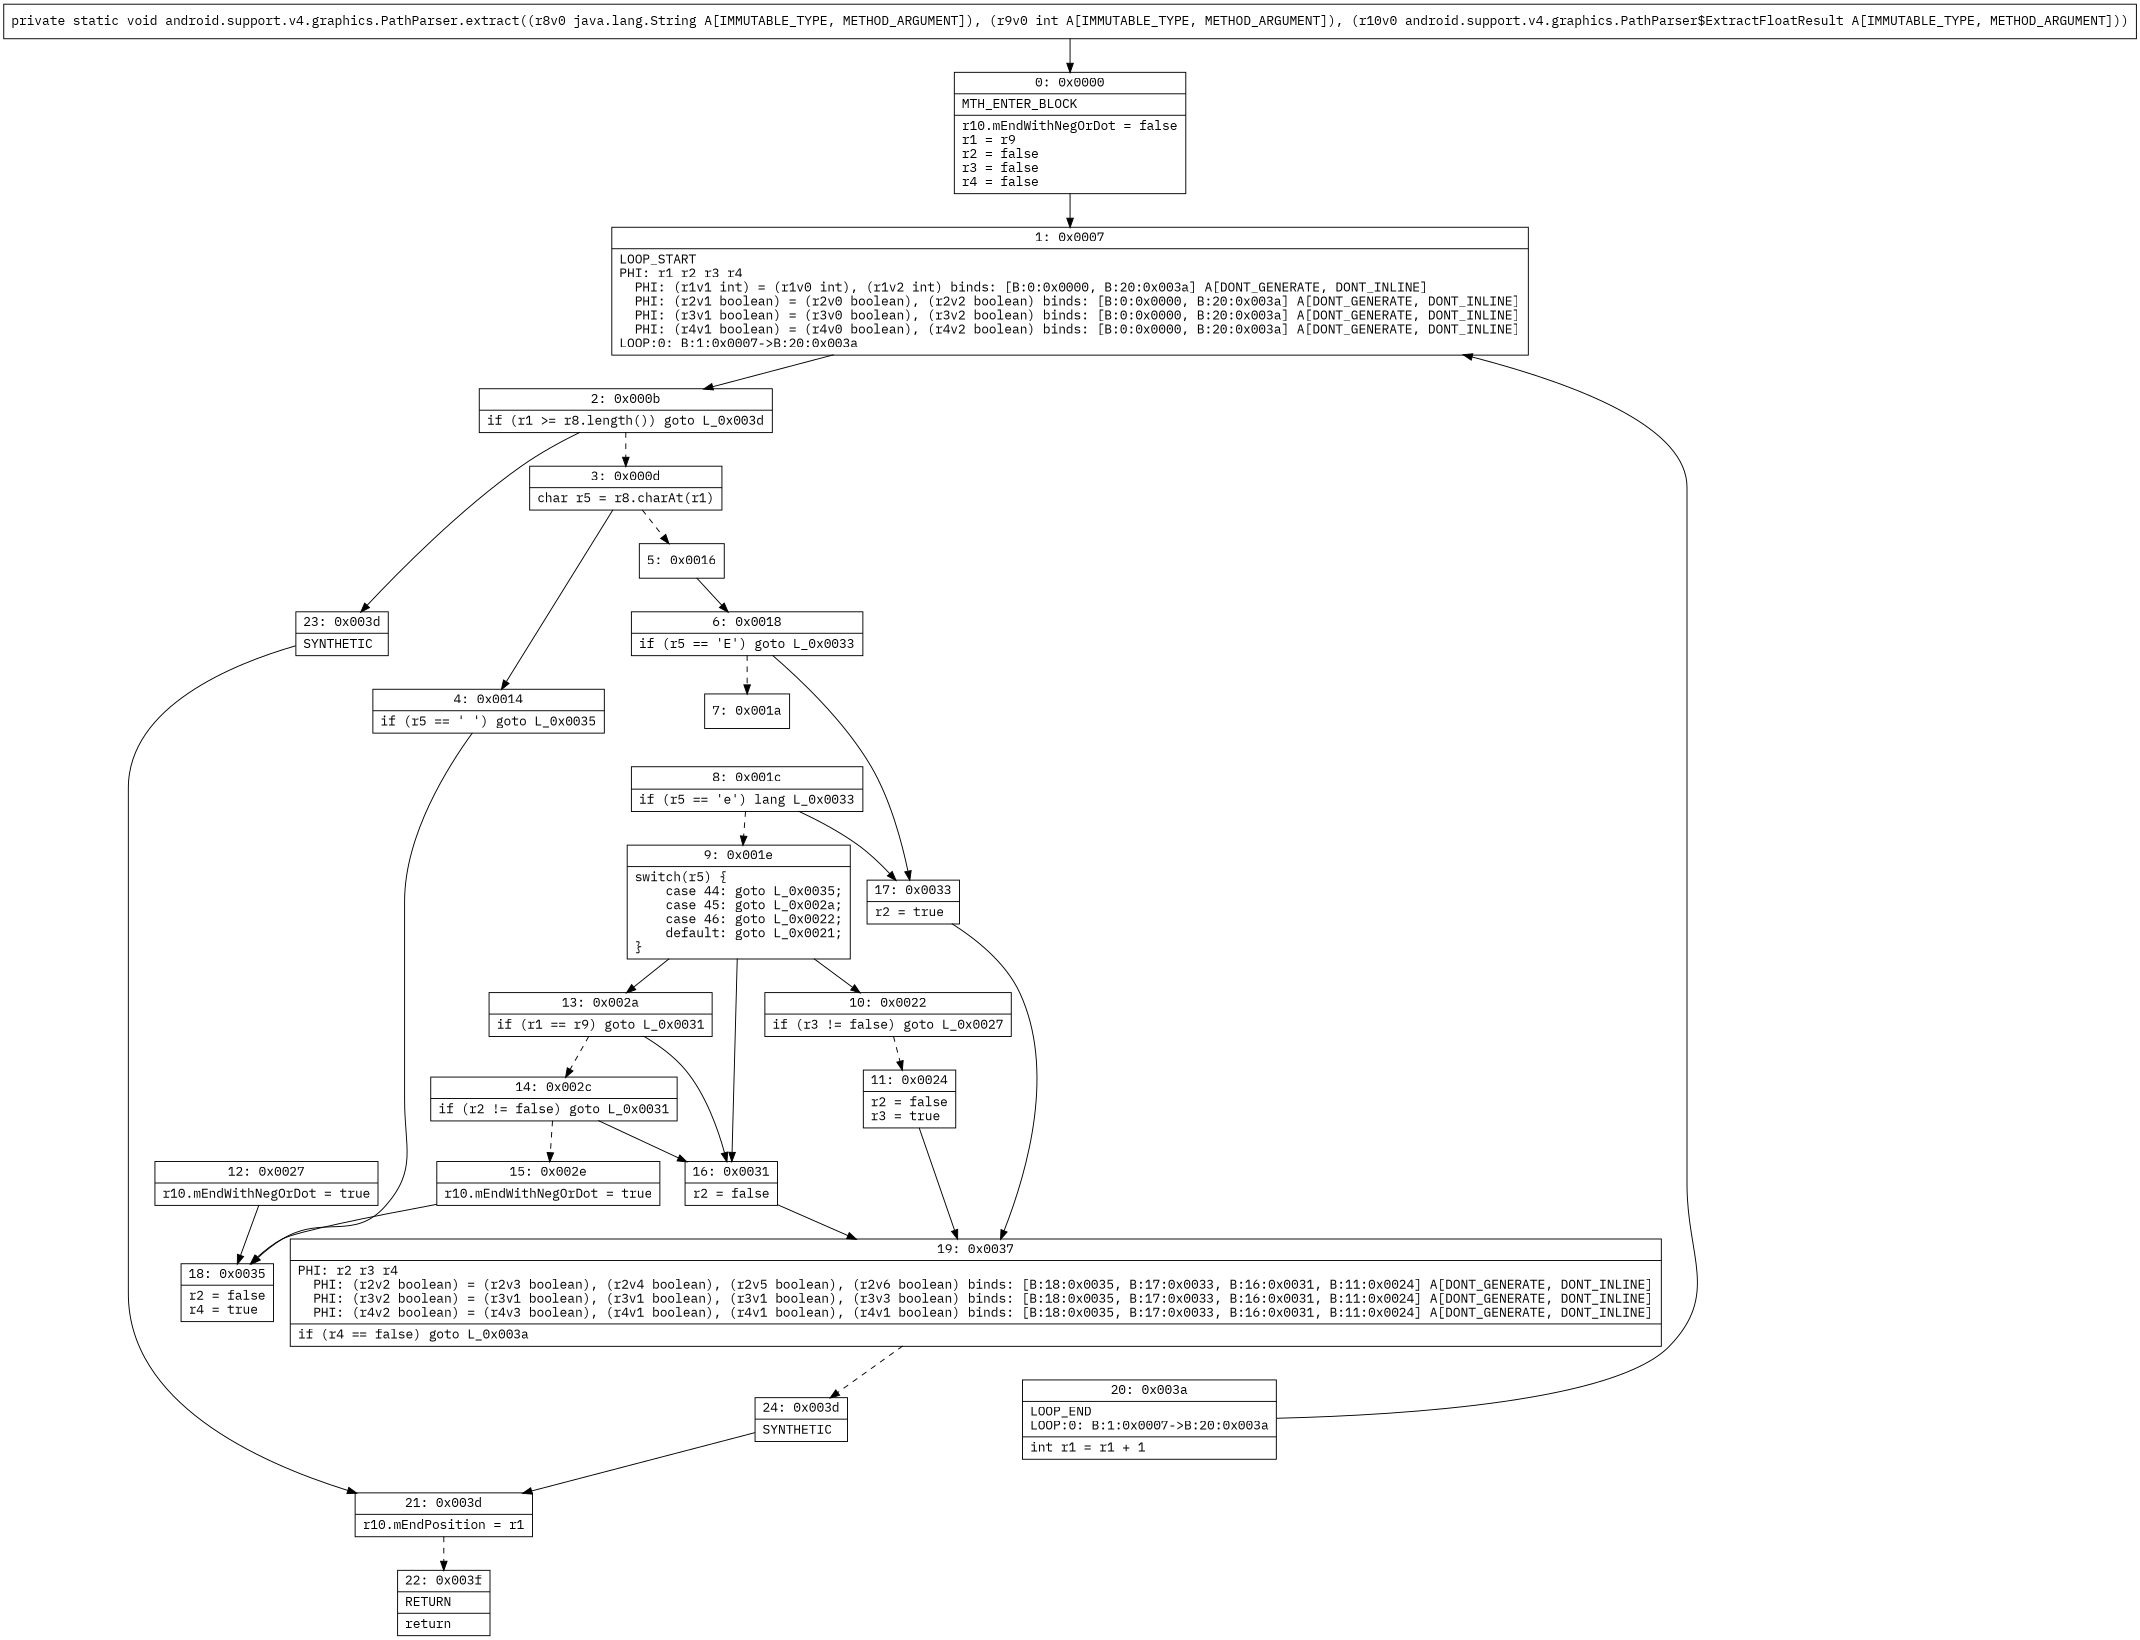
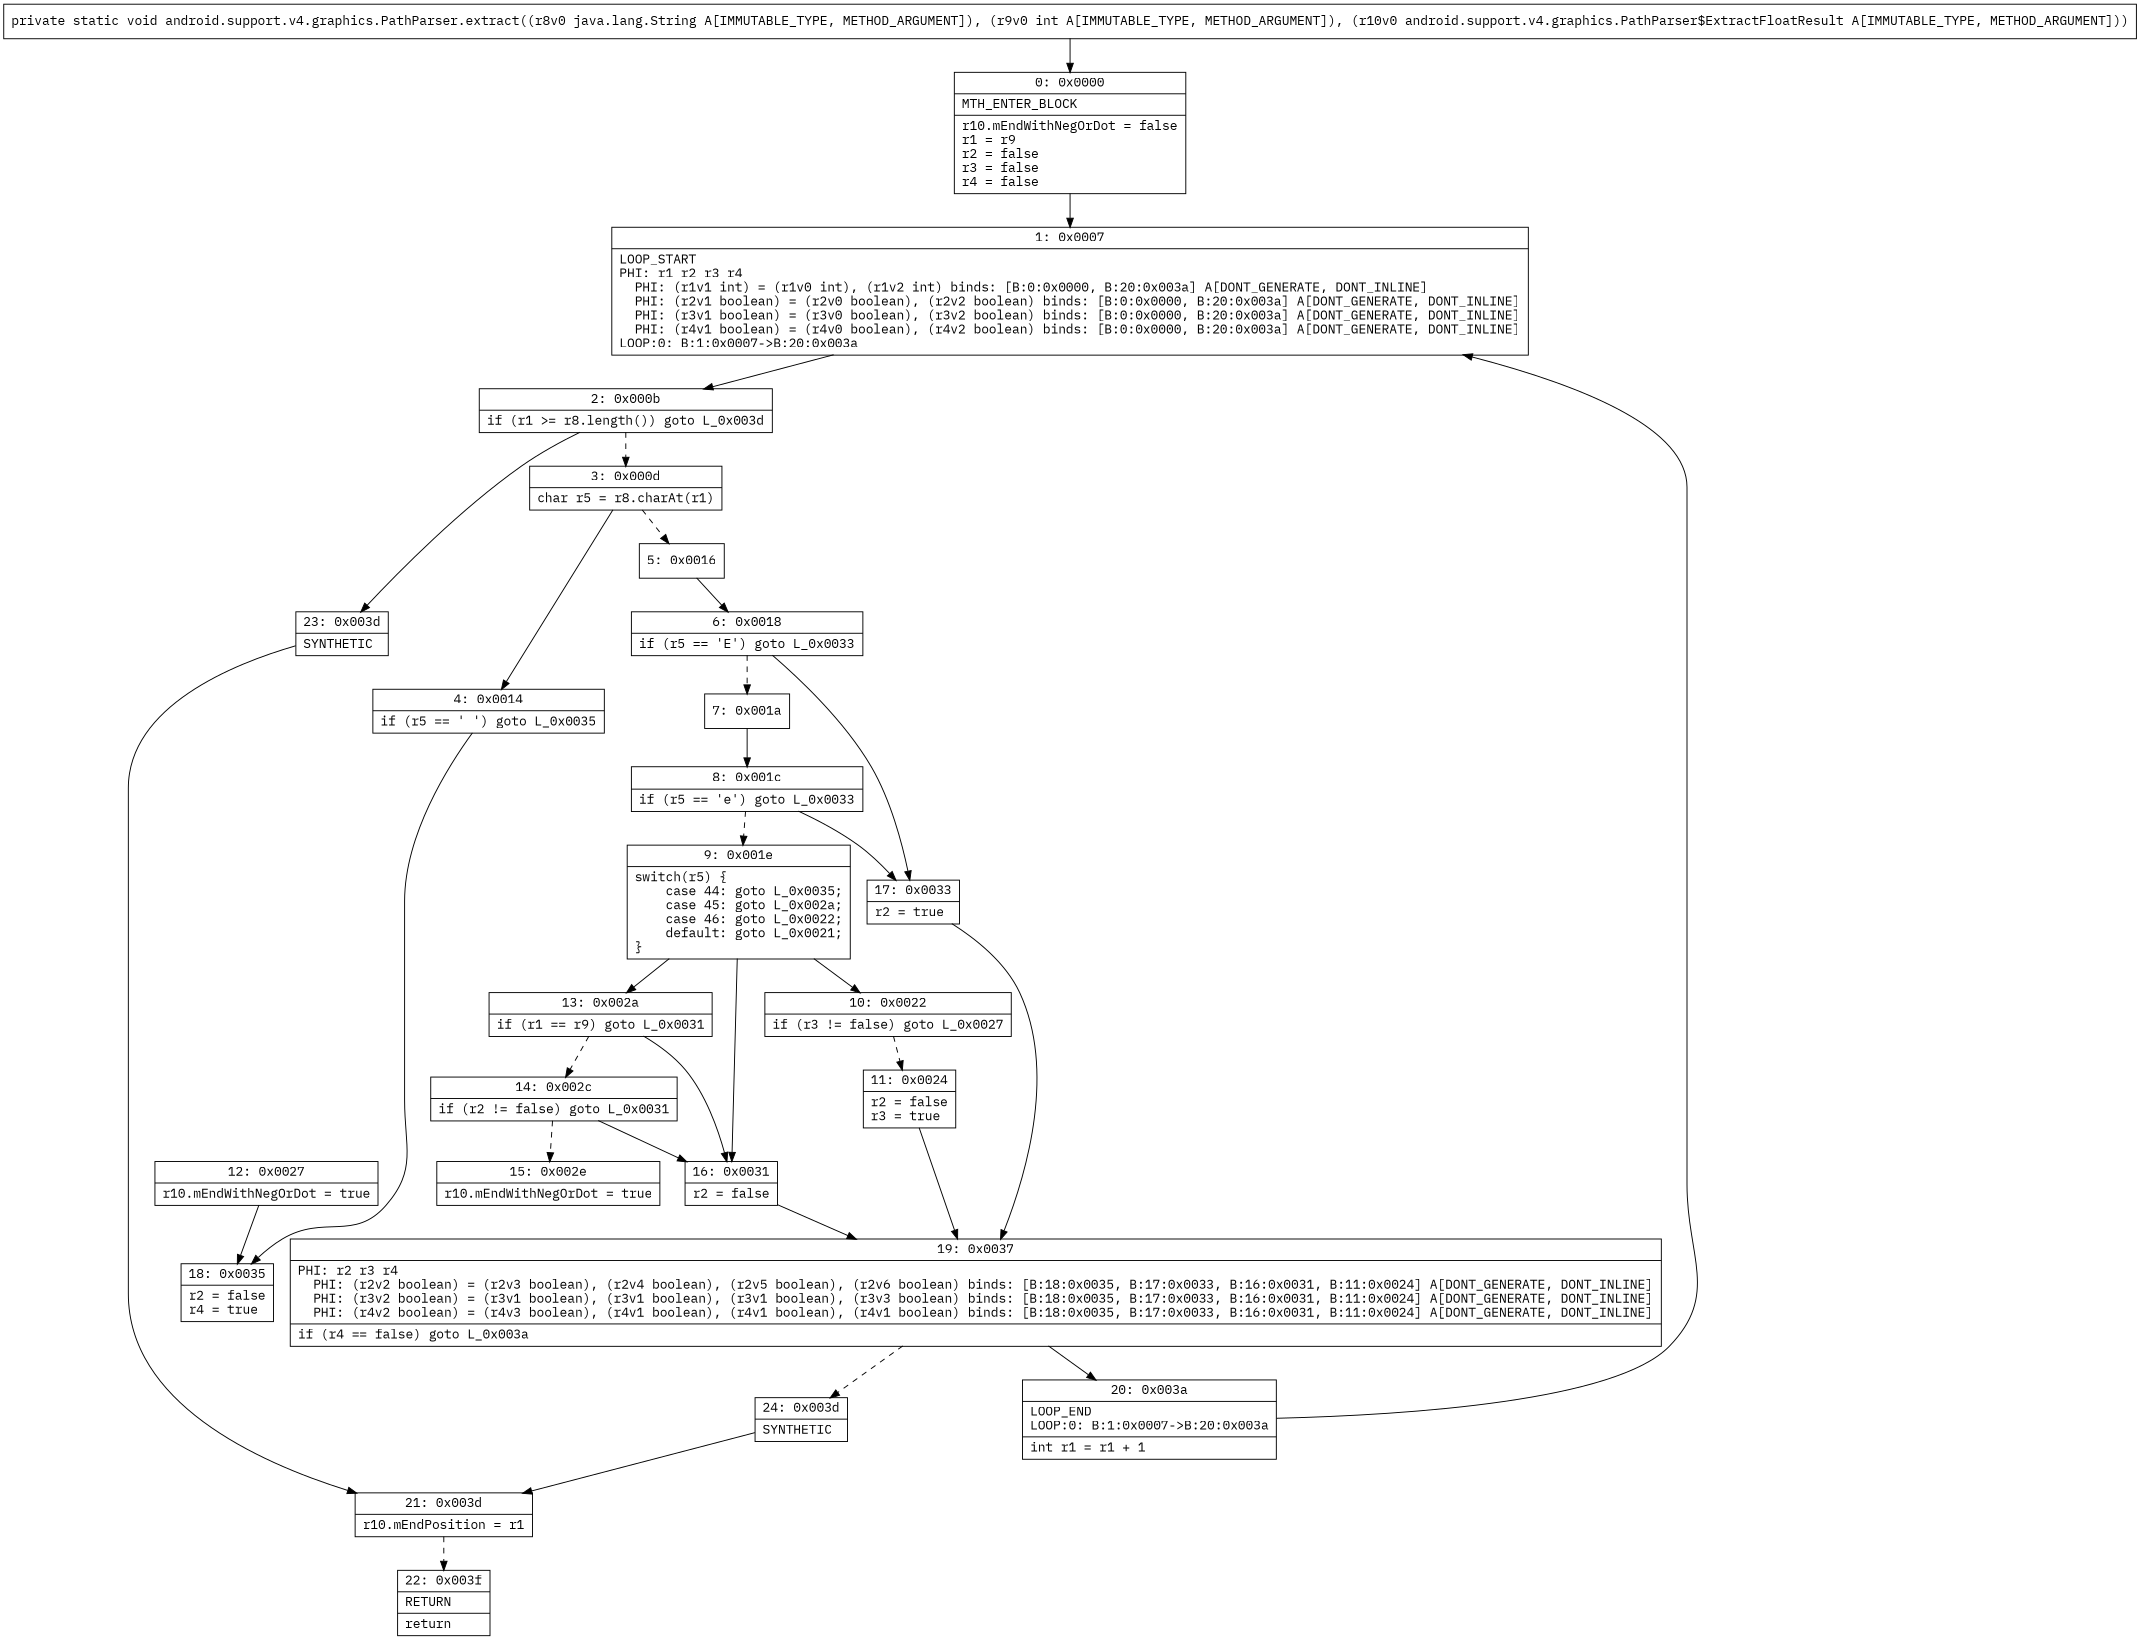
none -> (747, 743)
(747, 800) -> (747, 800)
(386, 1214) -> none
none -> (1068, 1360)
